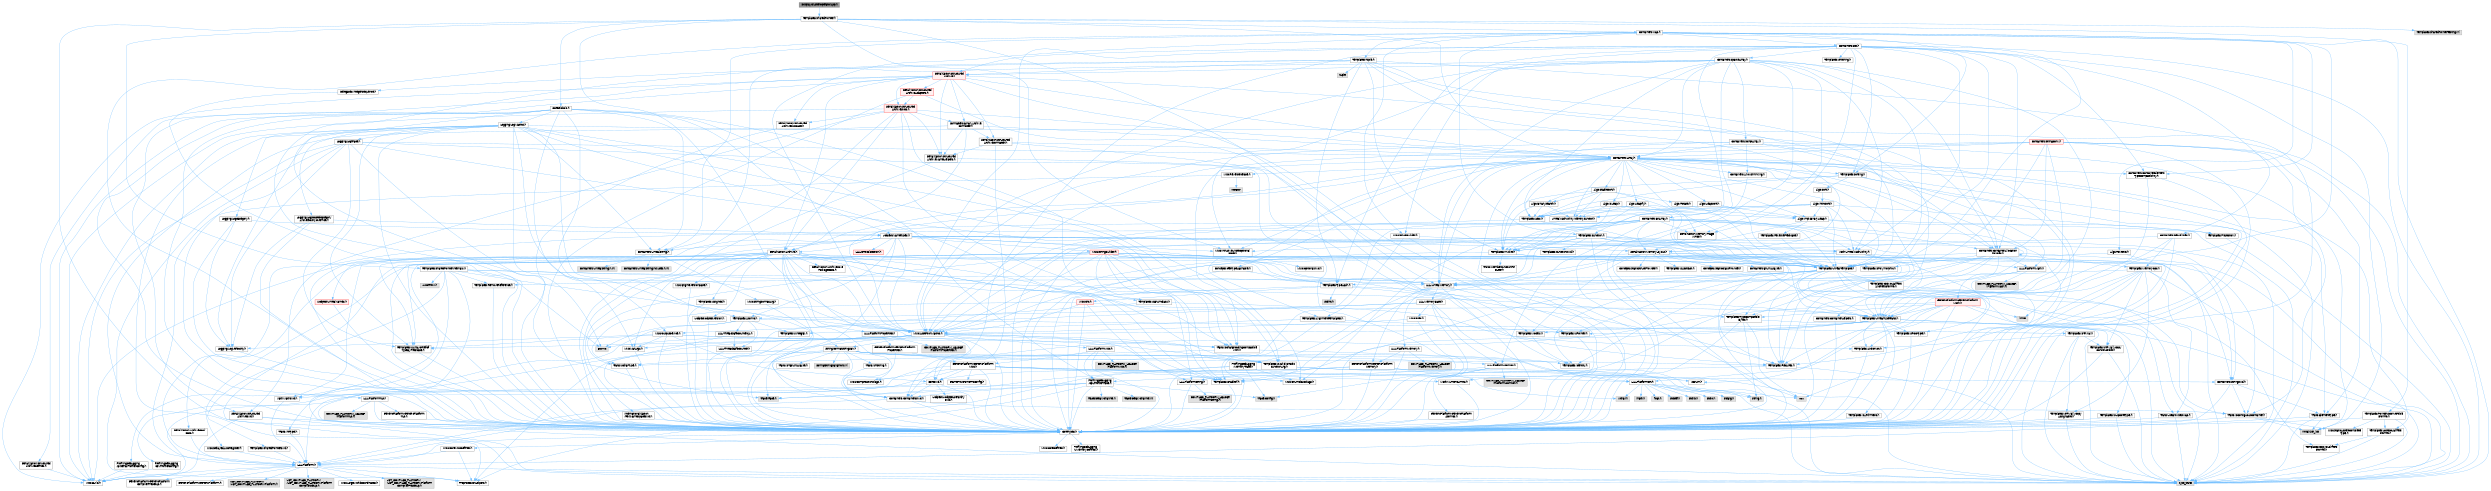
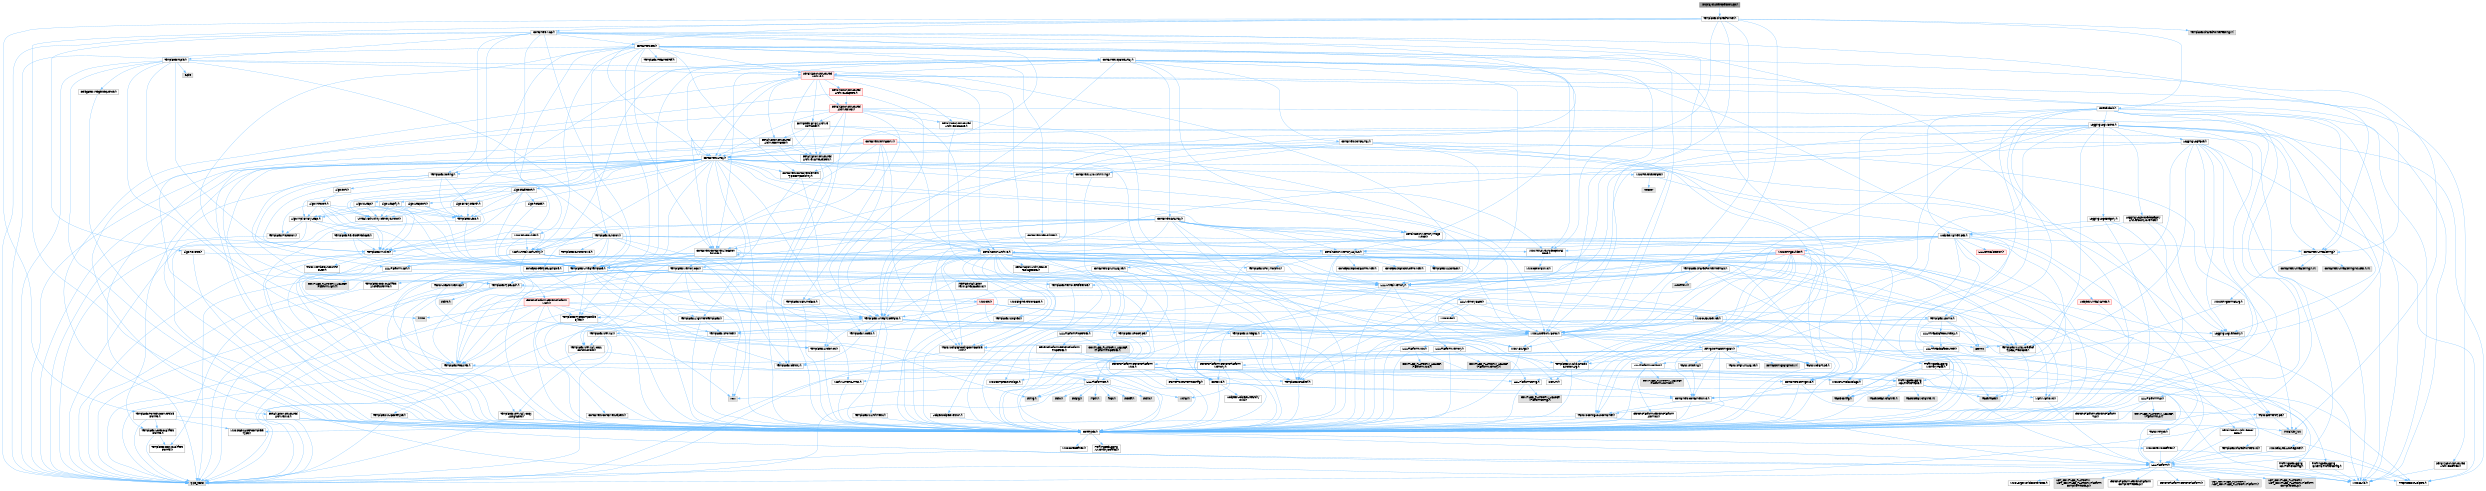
(1838, 60) -> (659, 60)
(455, 417) -> none
